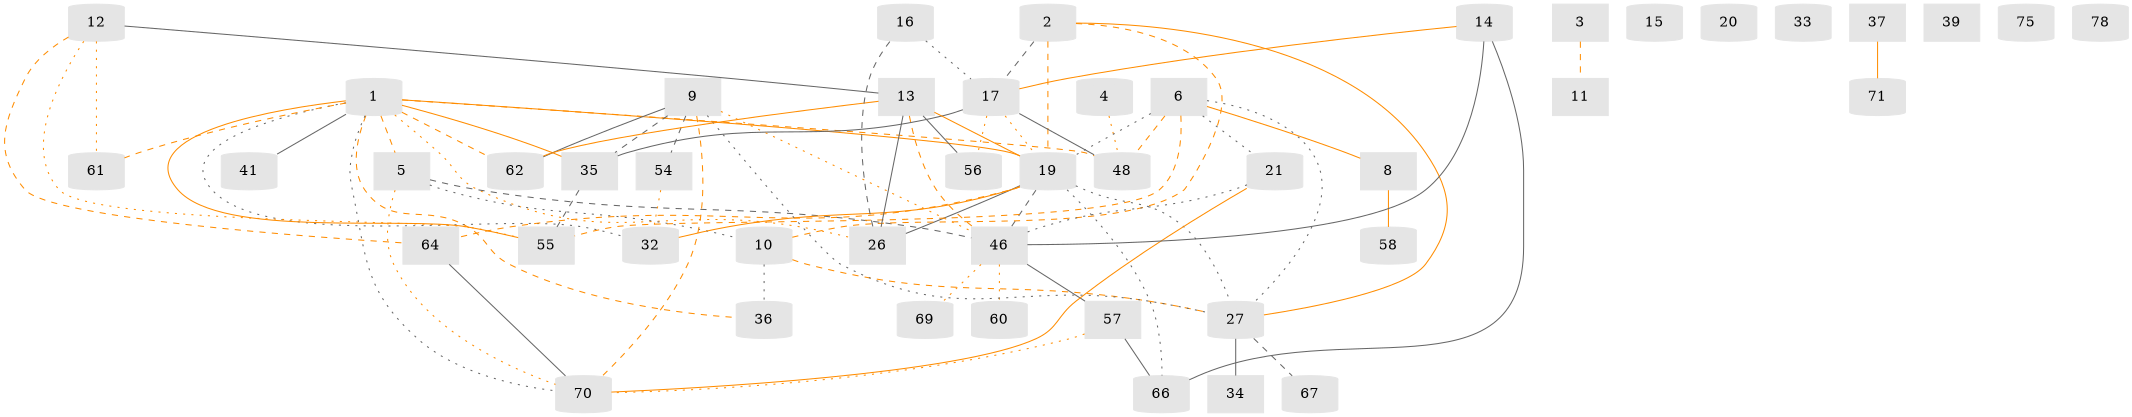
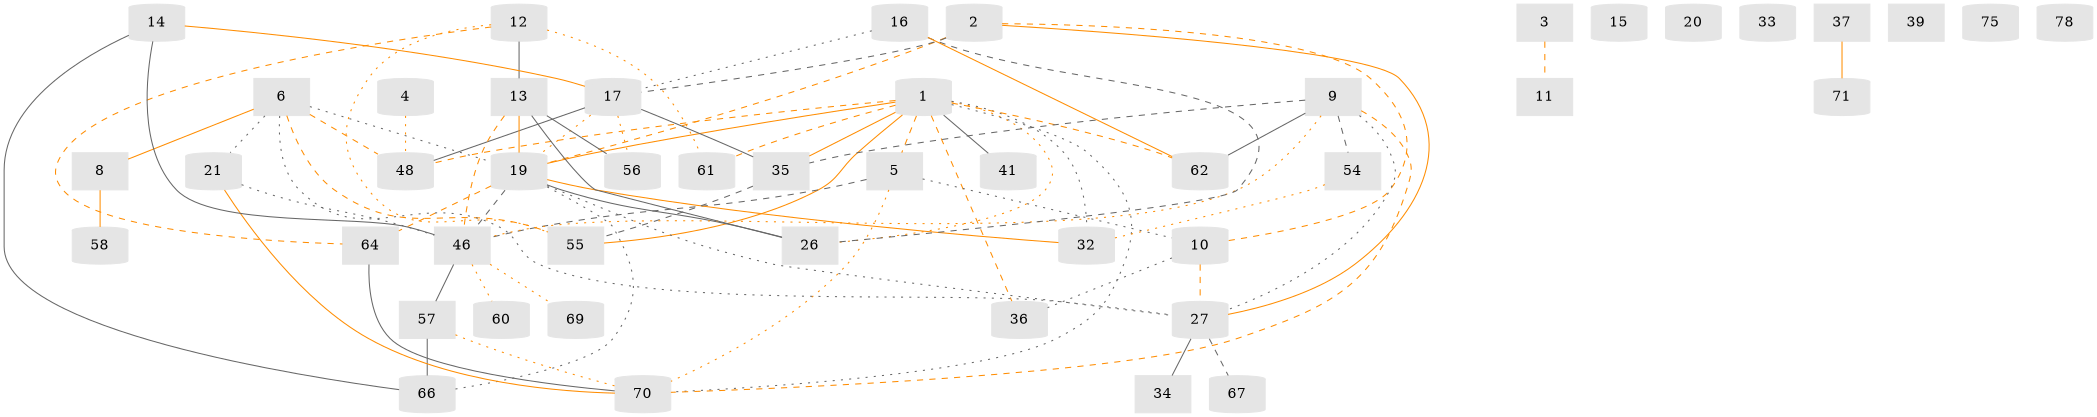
(752, 117) -> (1050, 97)
